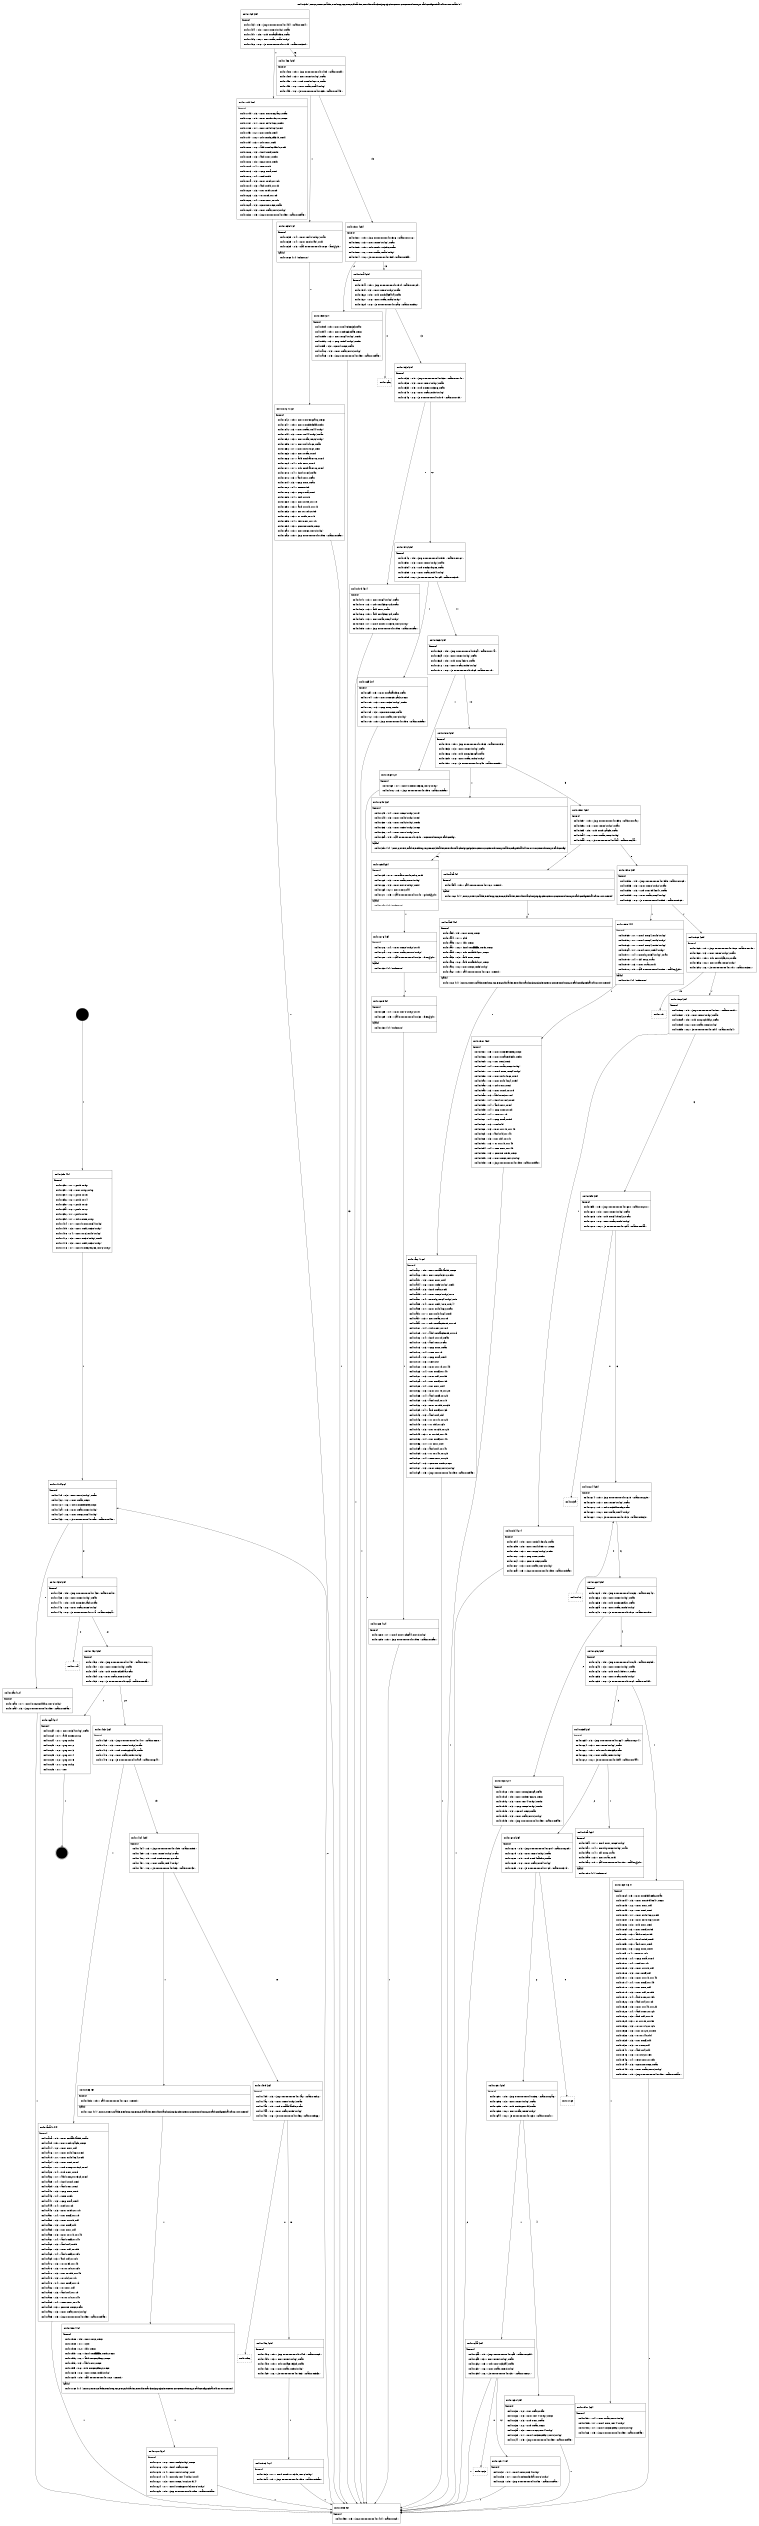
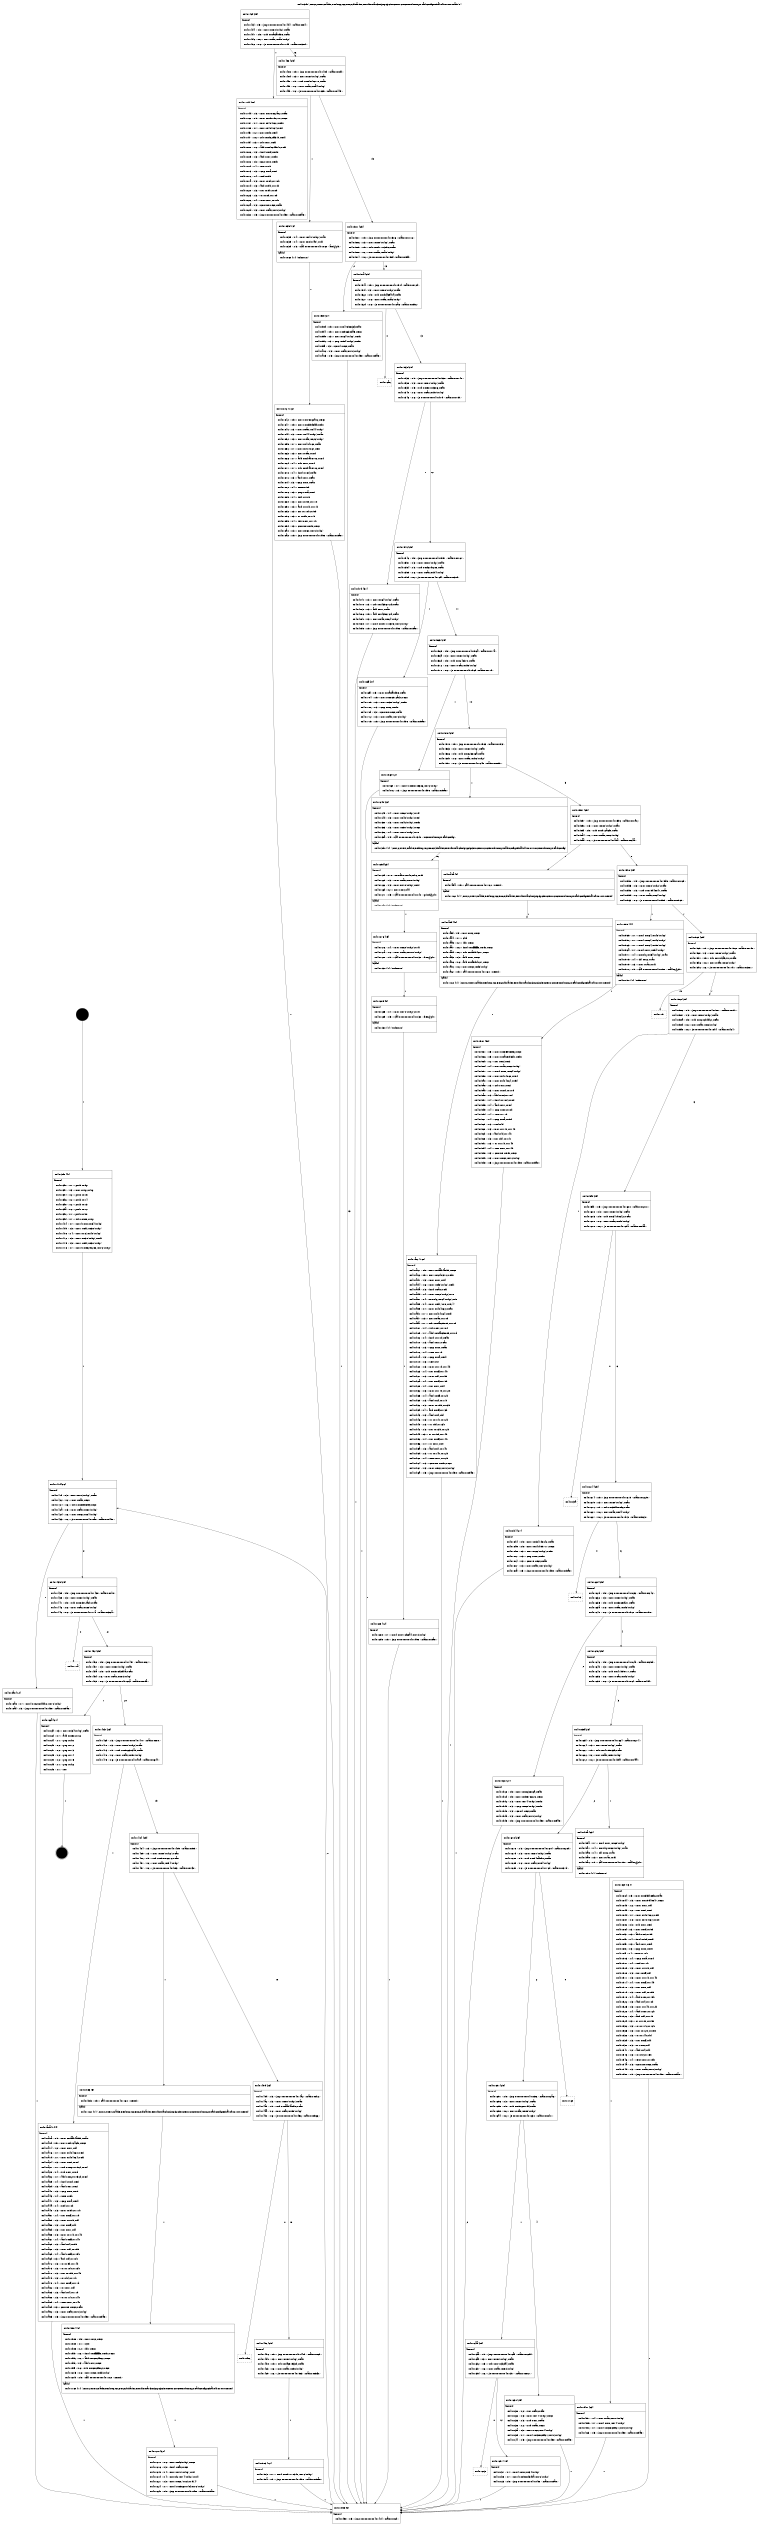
(603, 1565) -> (584, 1555)
(654, 1781) -> none
(469, 2469) -> (546, 2503)
